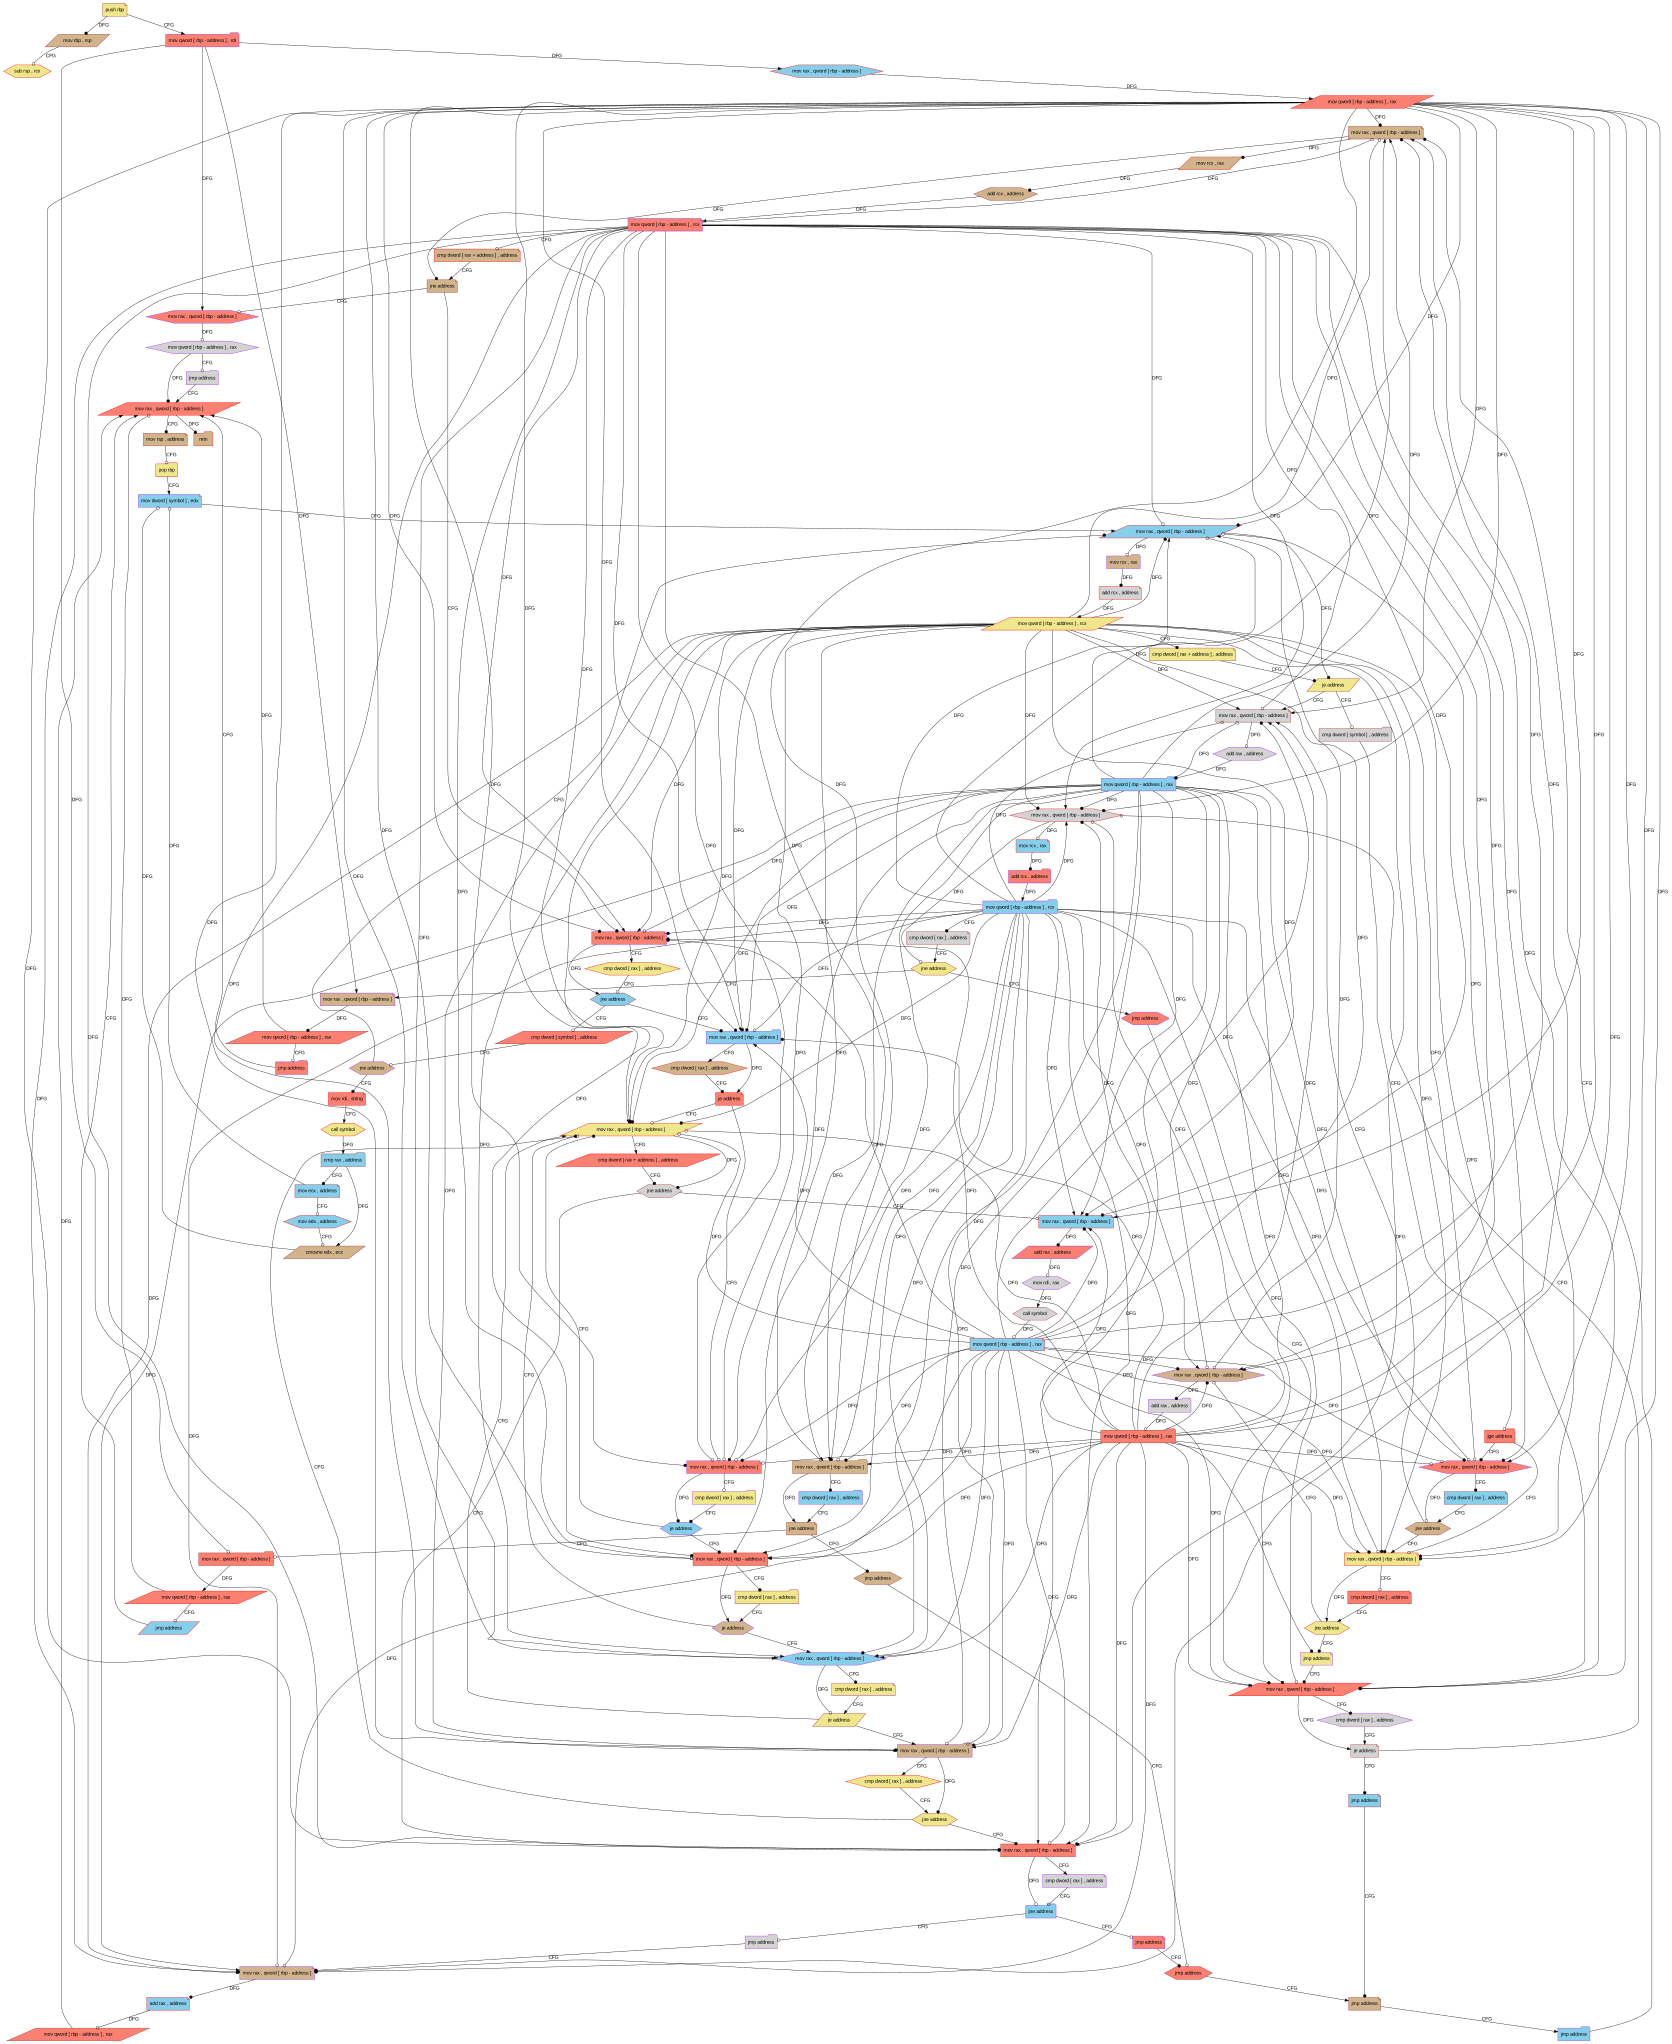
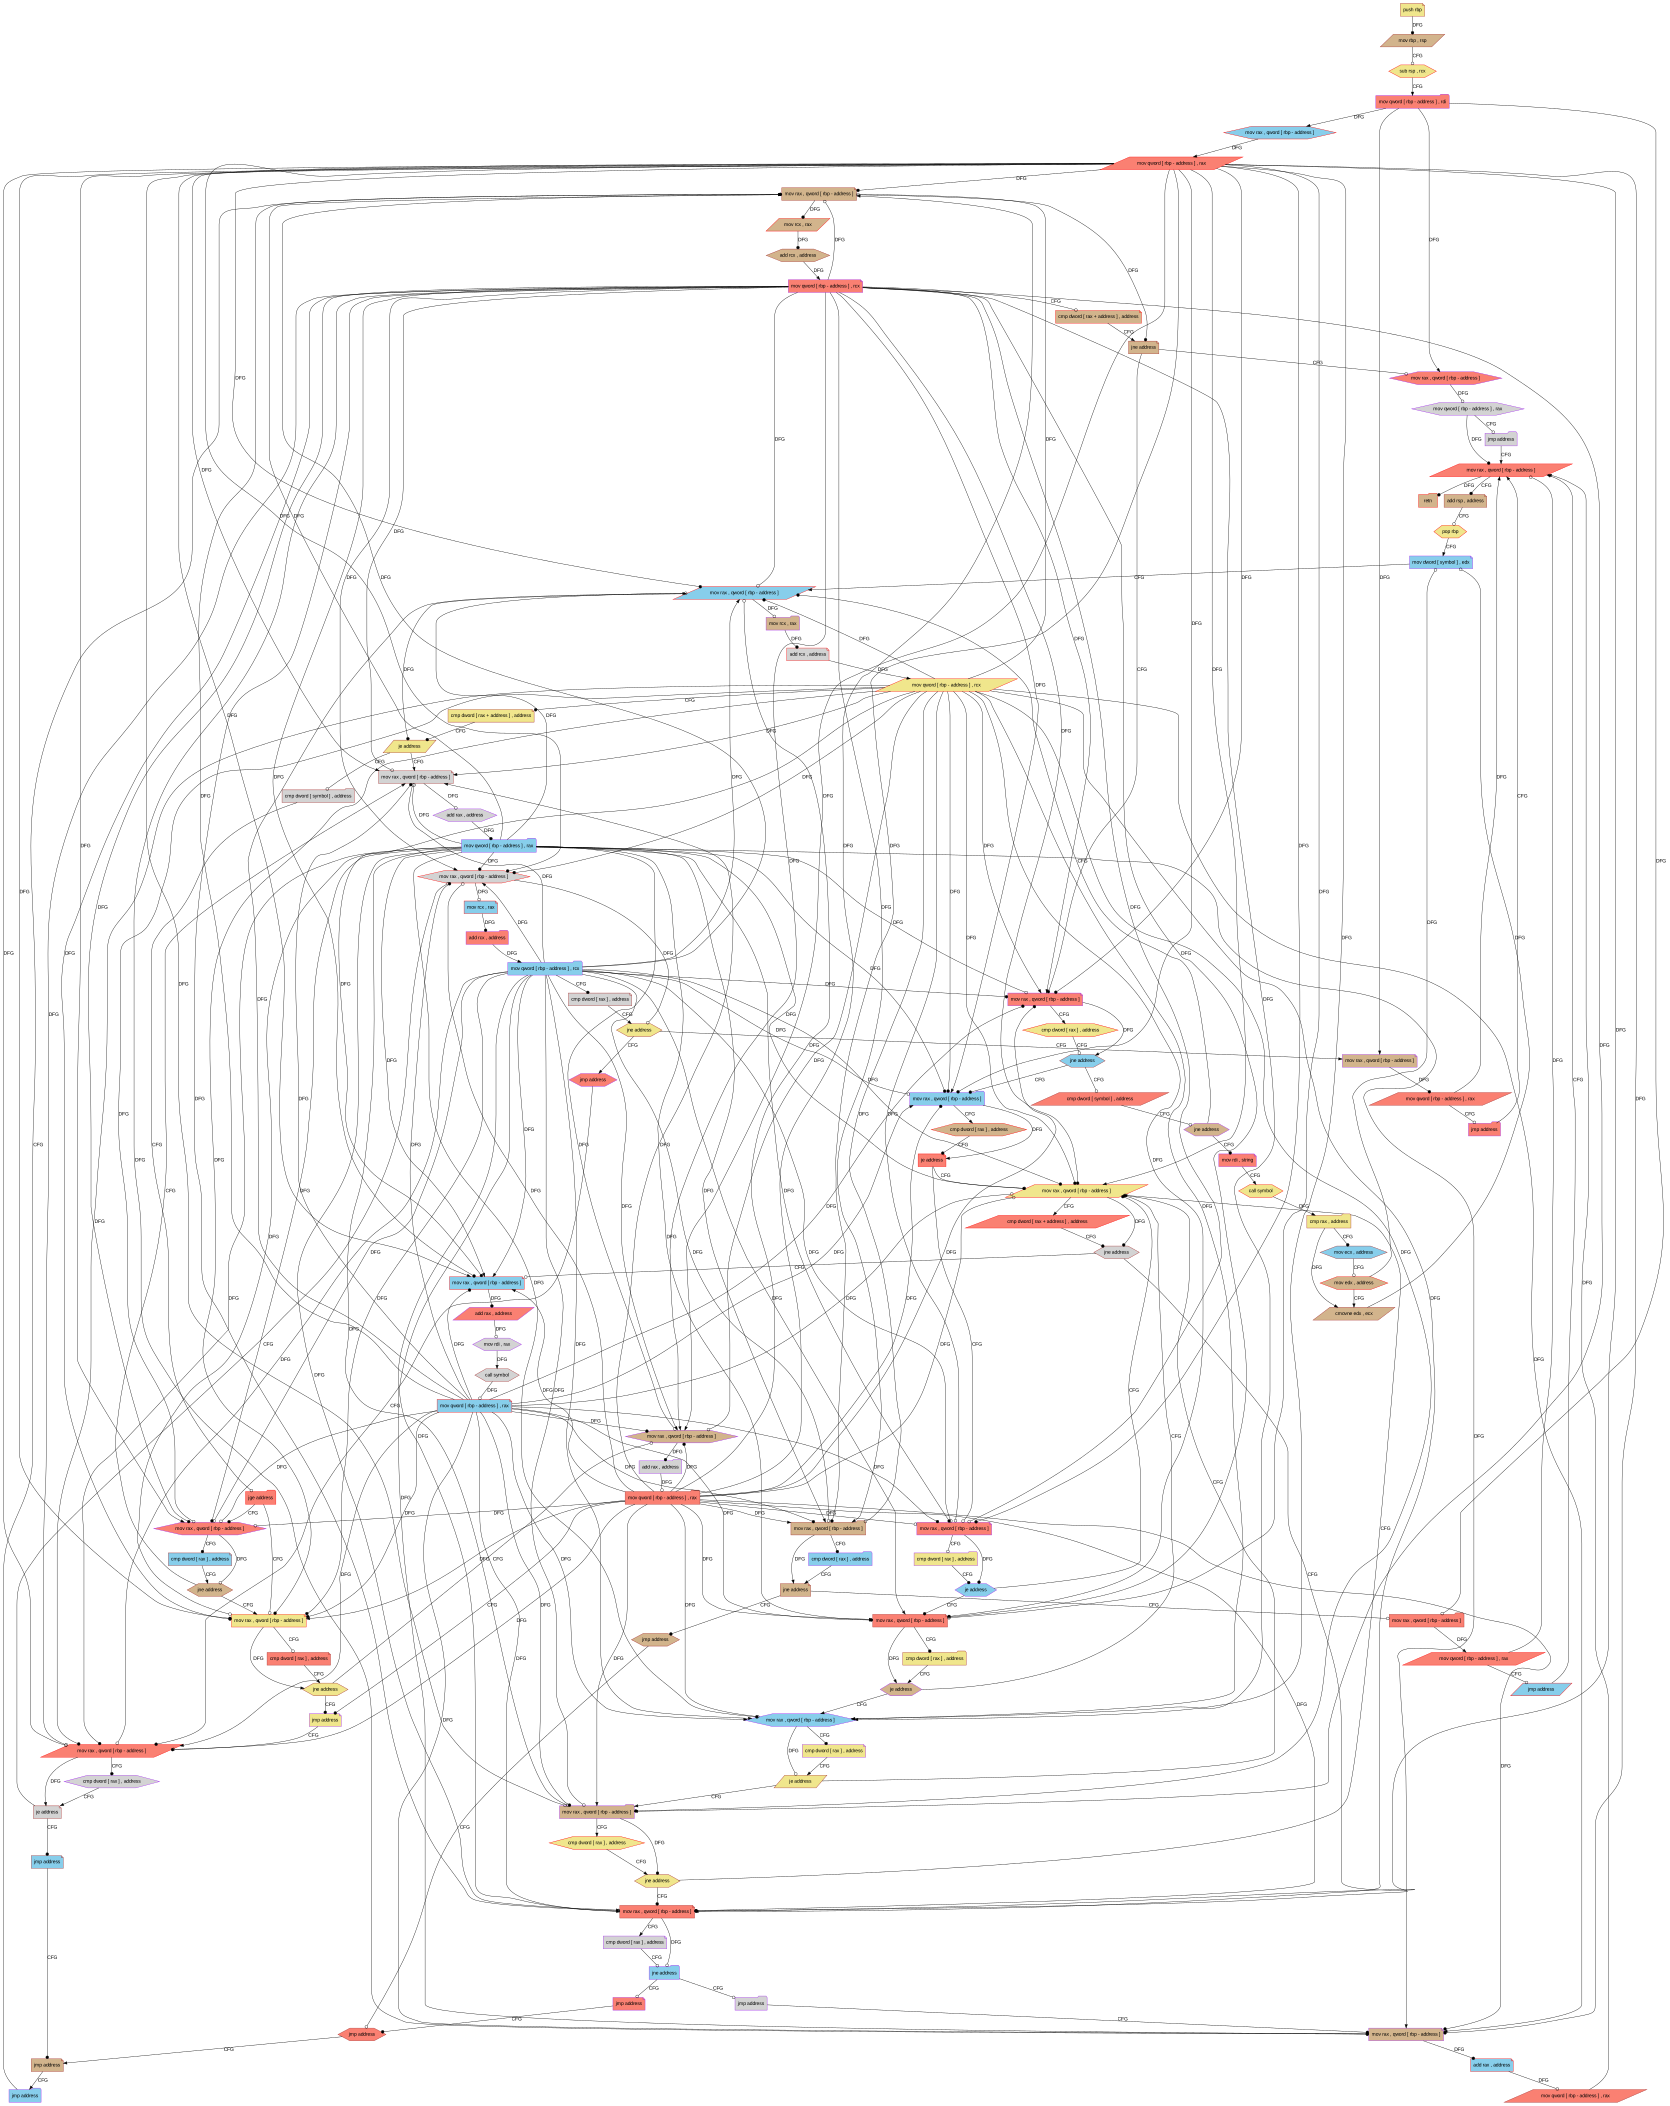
(154, 24) -> (1413, 85)
(165, 440) -> (1465, 501)
(167, 470) -> (1450, 532)
(169, 879) -> (1427, 956)
(347, 1099) -> (1238, 1160)
(343, 1160) -> (1329, 1222)
(317, 1191) -> (1354, 1252)
(317, 1222) -> (1354, 1283)
(321, 1236) -> (1354, 1297)
